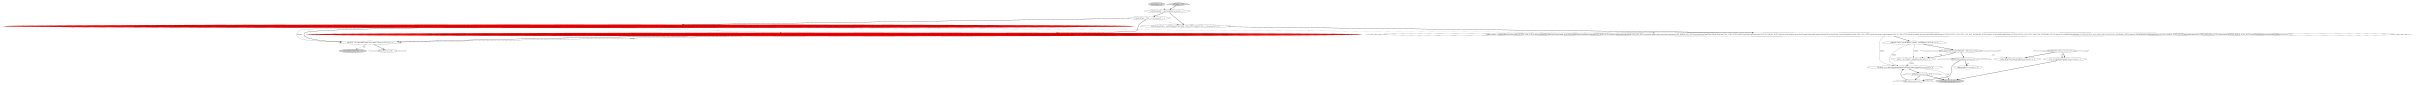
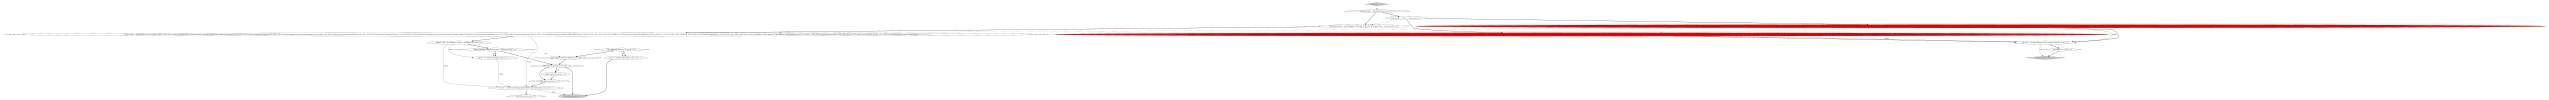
(1157, 4) -> (1377, 4)
(1178, 4) -> none
(1167, 11) -> (1377, 11)
(353, 51) -> (2045, 58)
none -> (2054, 54)
(2017, 59) -> (568, 58)
none -> (563, 62)
(1918, 77) -> (553, 77)
(1935, 77) -> (573, 78)
